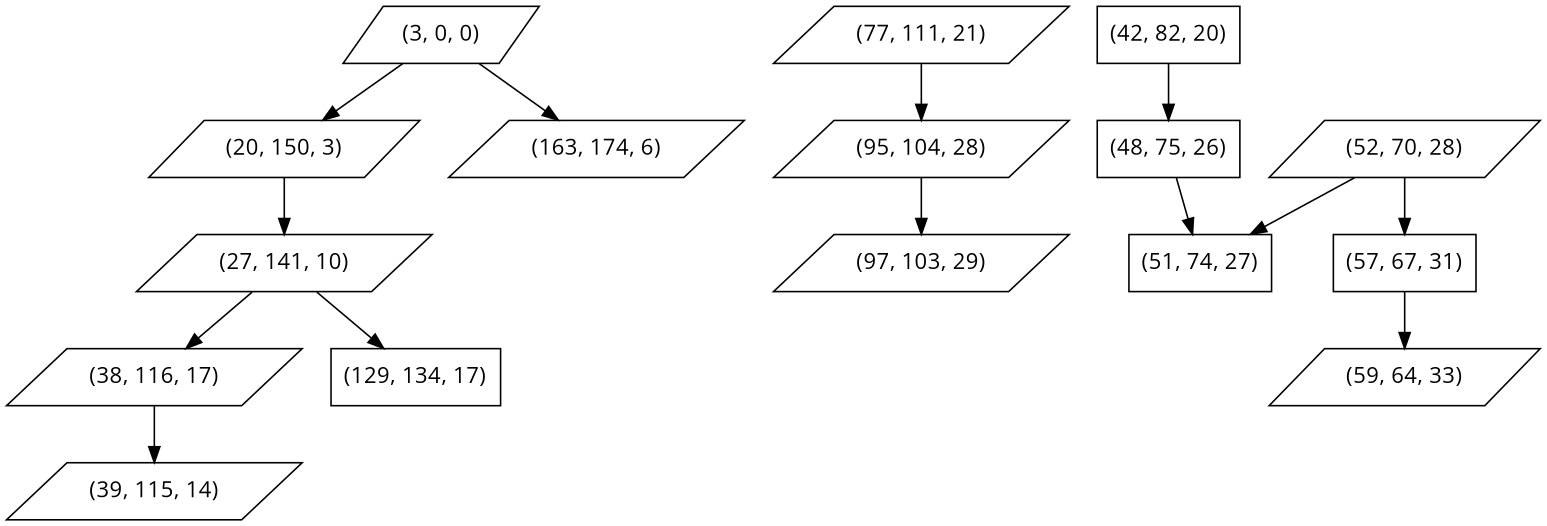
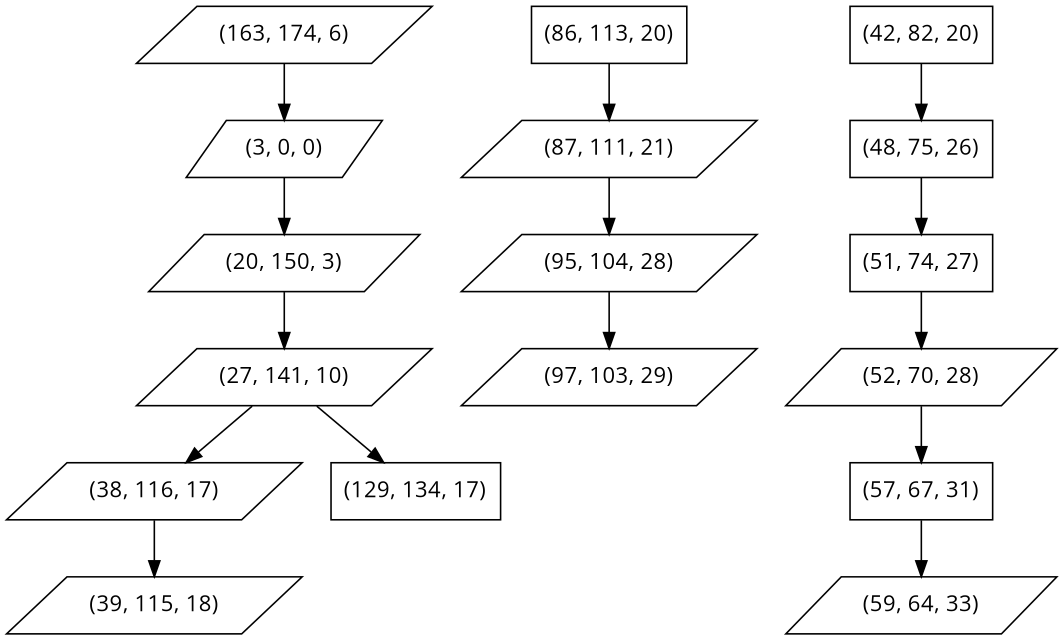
none -> (609, 35)
(921, 35) -> (609, 149)
(512, 87) -> (284, 84)
(1310, 202) -> (921, 312)
(154, 491) -> (154, 605)
